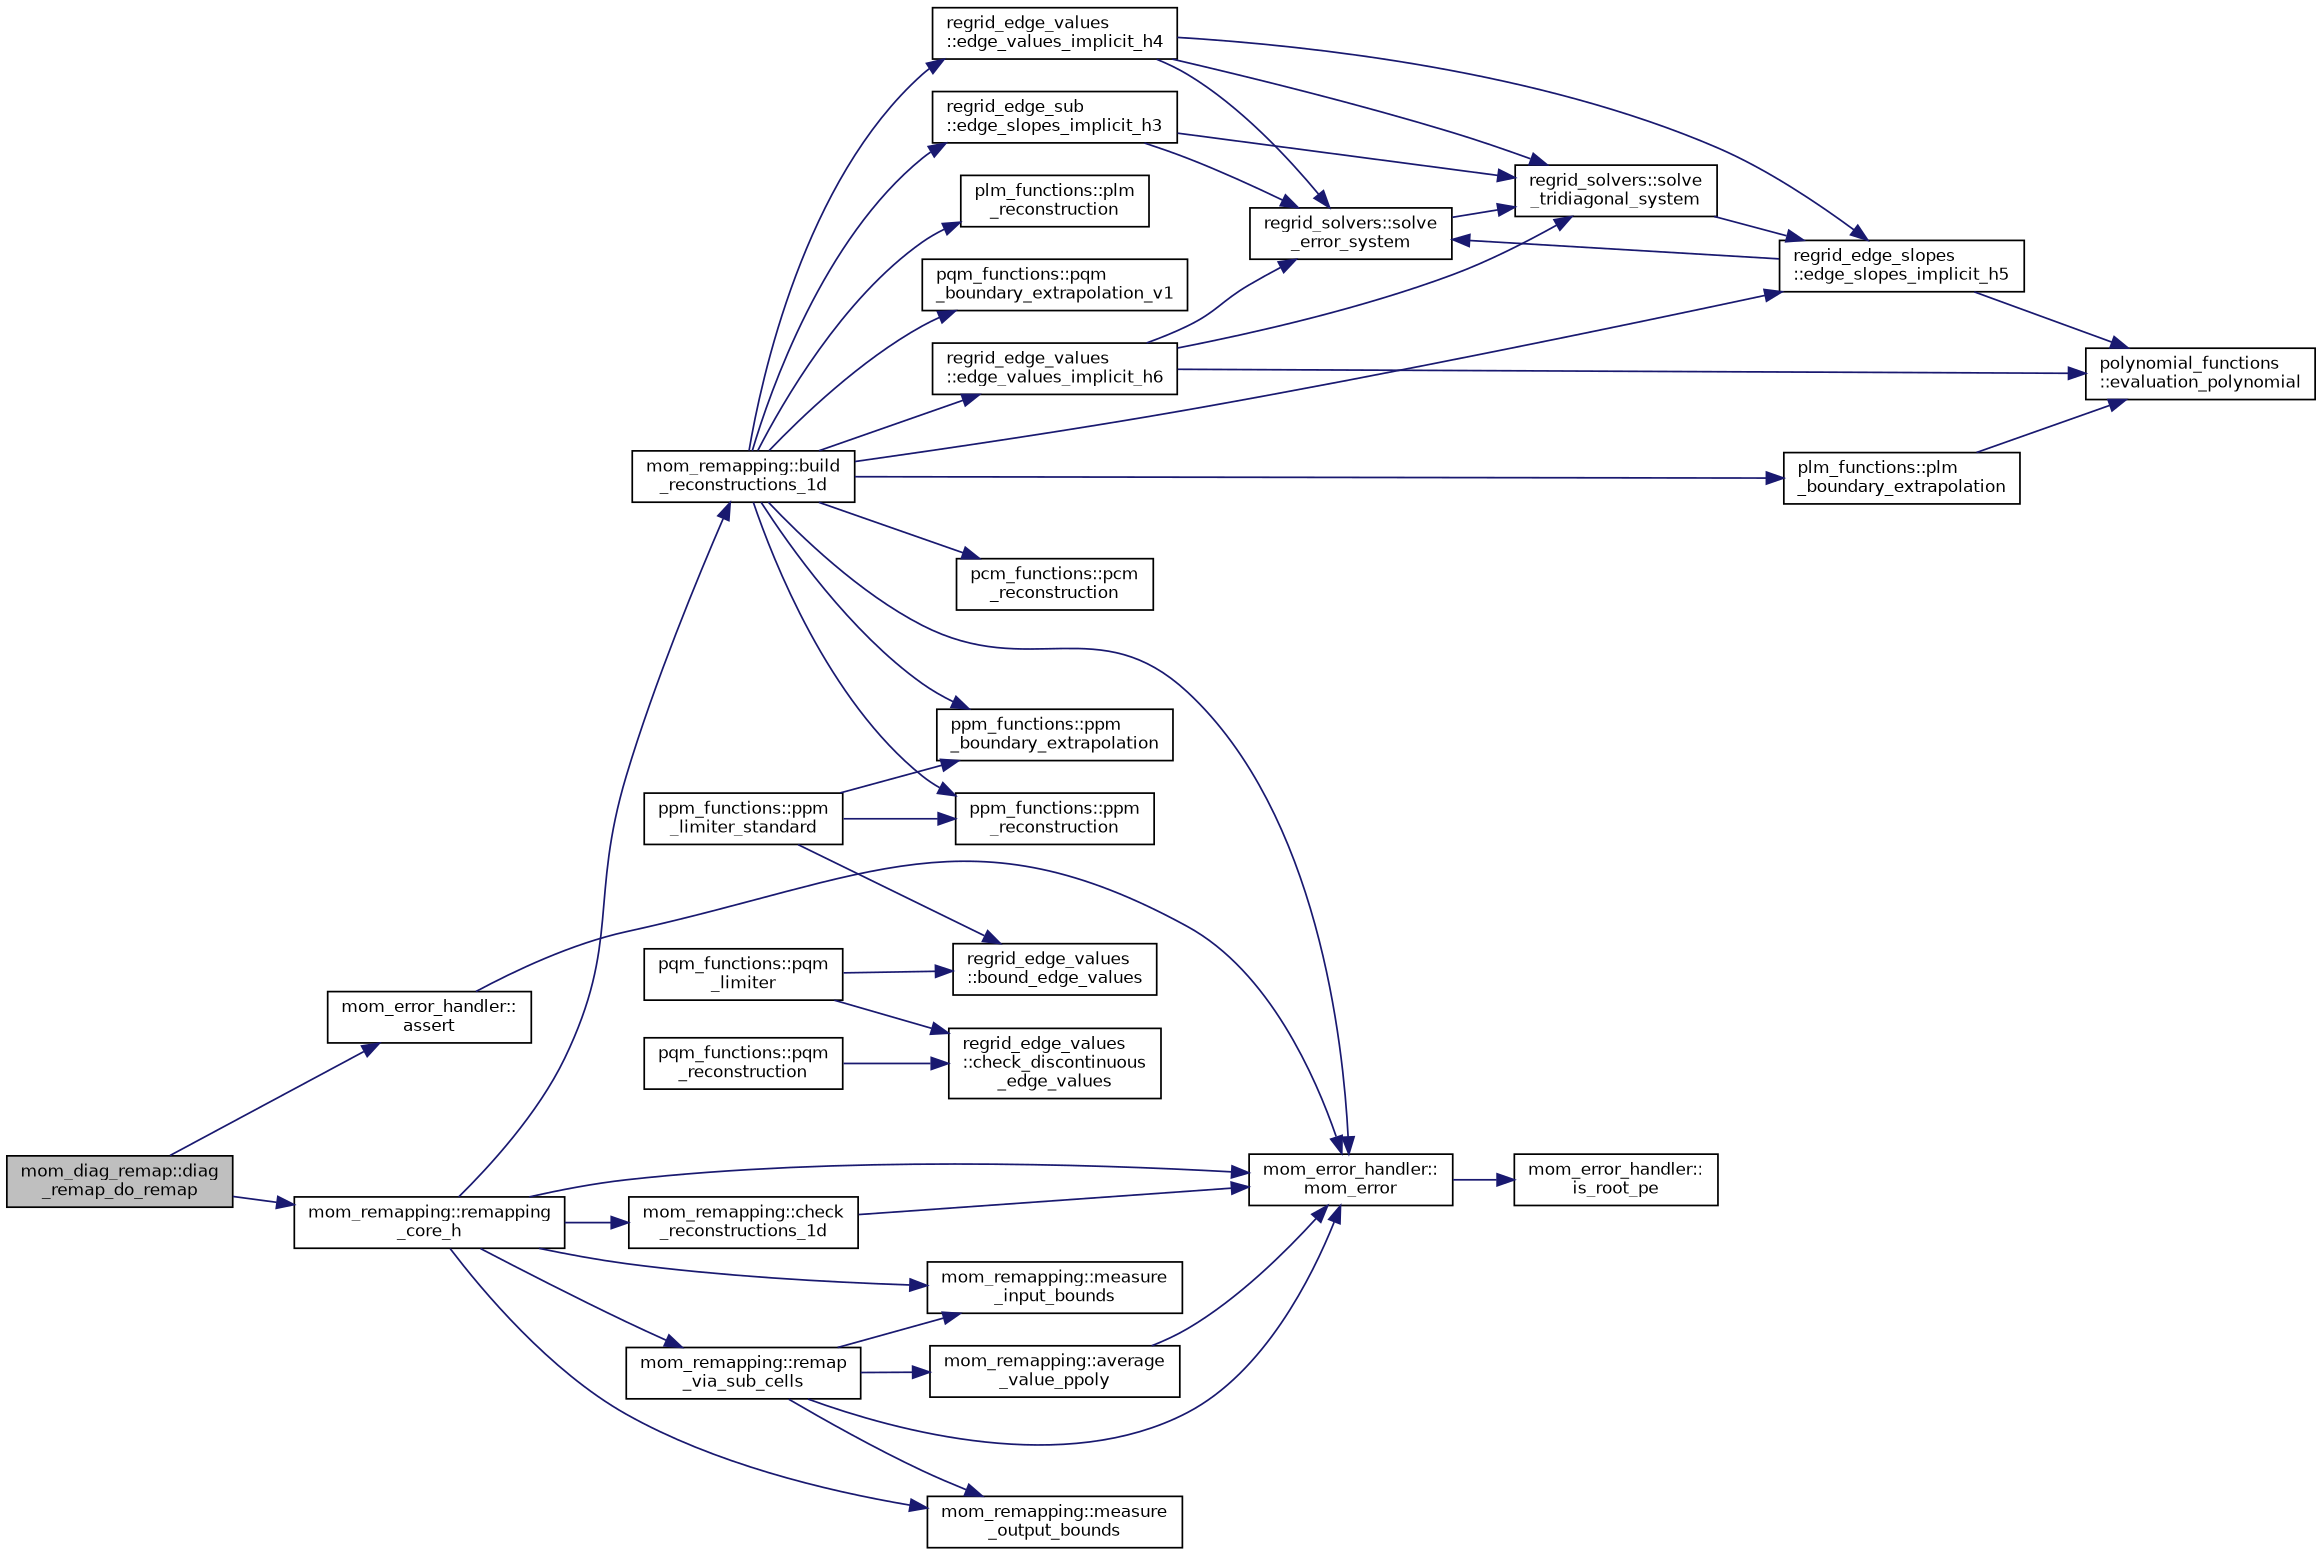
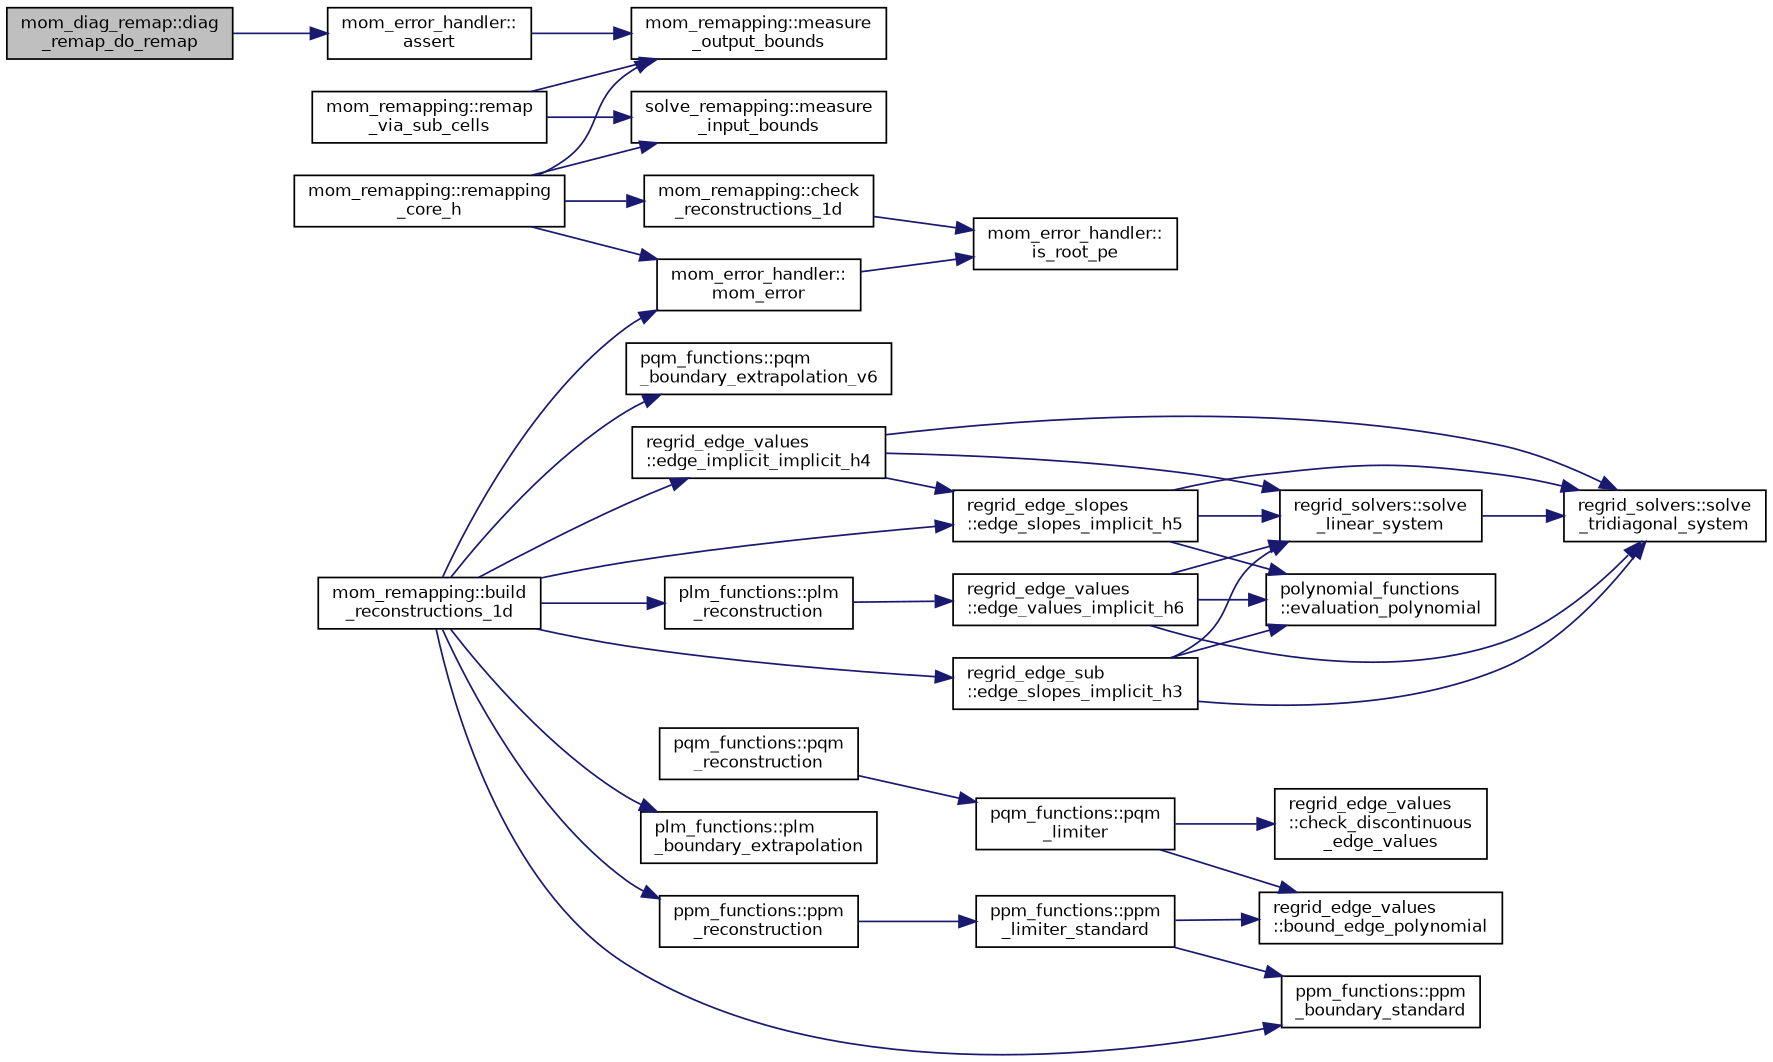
(1055, 33) -> (759, 453)
(1750, 226) -> (1367, 466)
(1351, 234) -> (1381, 516)
(1055, 285) -> (759, 369)
(891, 426) -> (894, 602)
(2043, 429) -> (1242, 638)
(1055, 584) -> none
(1055, 735) -> (1381, 1002)
(891, 819) -> (909, 921)
(959, 862) -> (573, 33)
(607, 869) -> none
(1055, 969) -> (1381, 918)
(887, 1063) -> (909, 787)
(255, 1199) -> none
(1045, 1201) -> (915, 222)
(1055, 1288) -> (759, 117)
(573, 1296) -> none
(1055, 1371) -> none
(1119, 1436) -> none
